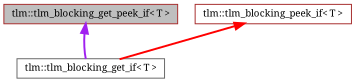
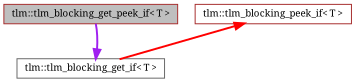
(84, 46) -> (97, 36)
